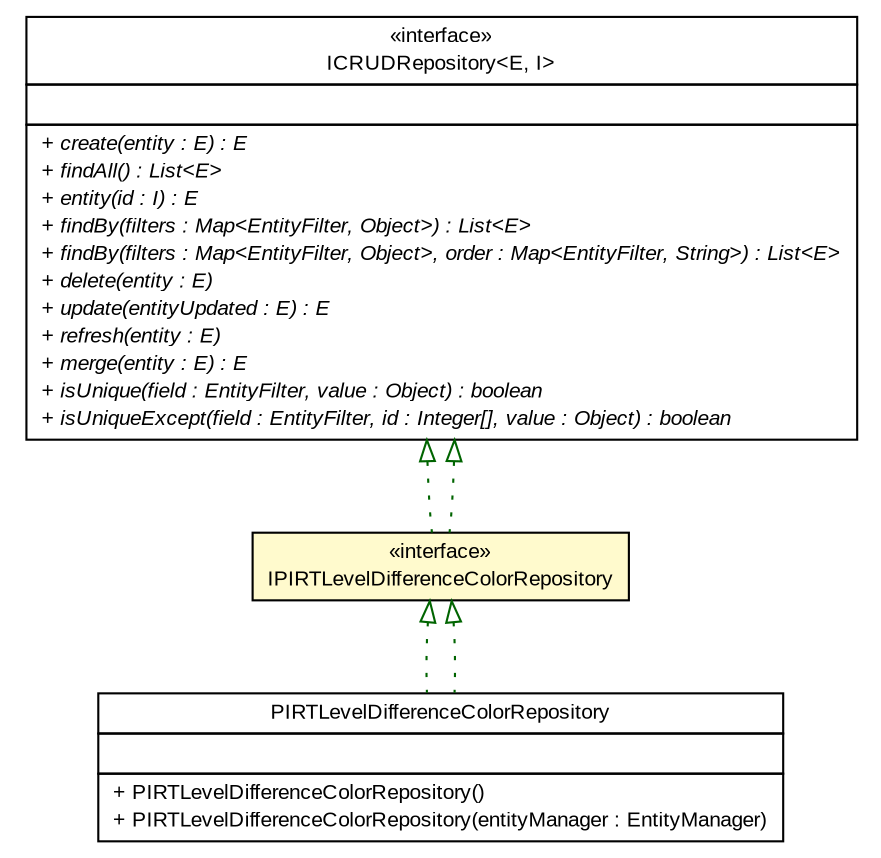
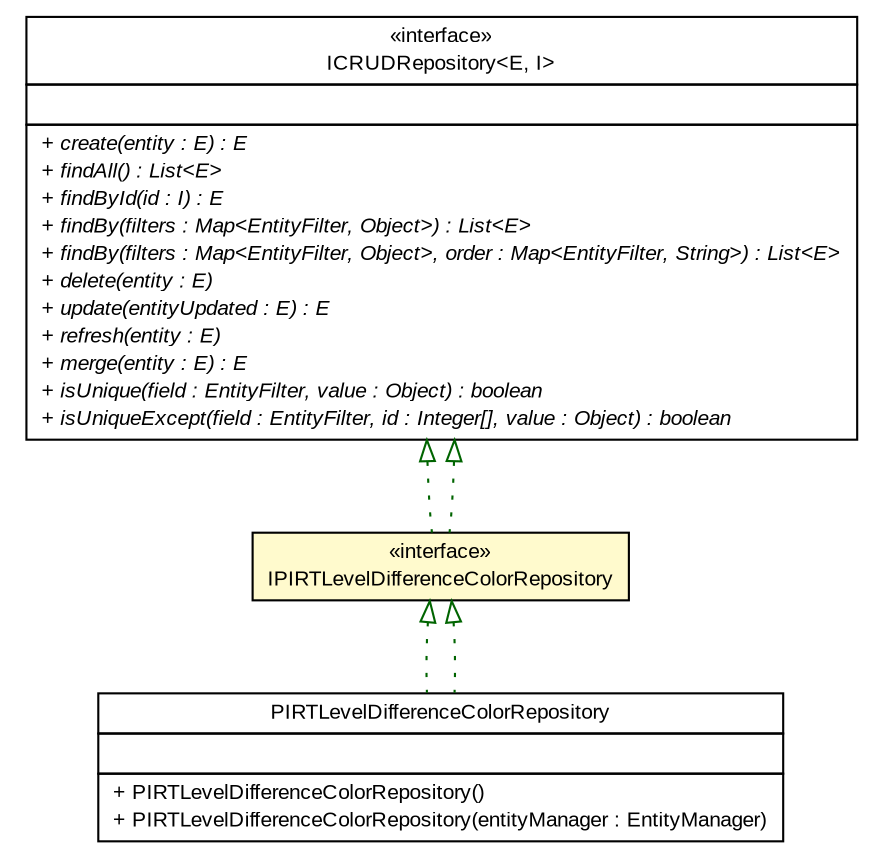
(120, 199) -> (133, 199)
